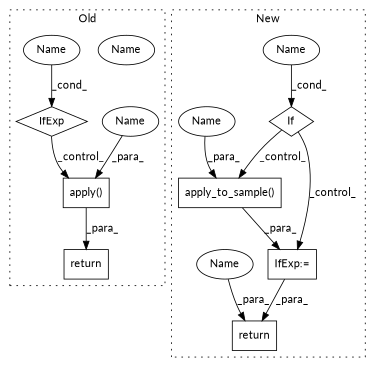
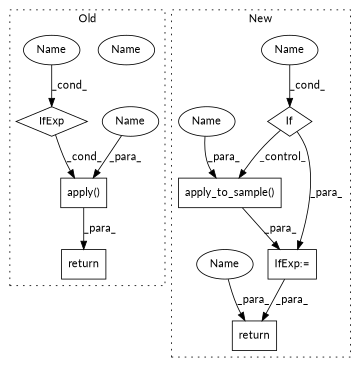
(81, 157) -> (85, 157)
(333, 193) -> (327, 193)
